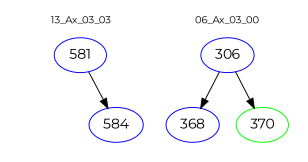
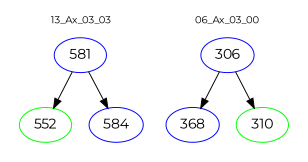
none -> (45, 125)
(262, 125) -> (262, 125)
